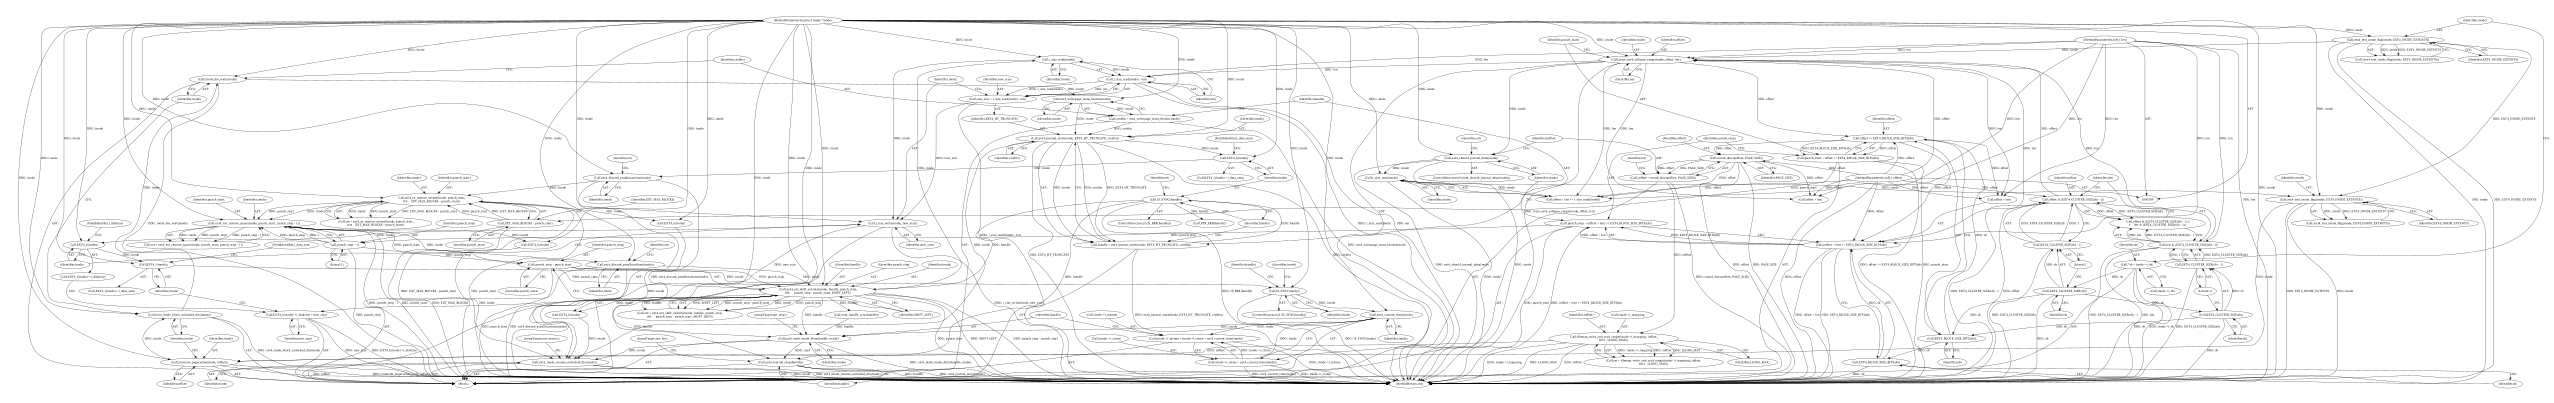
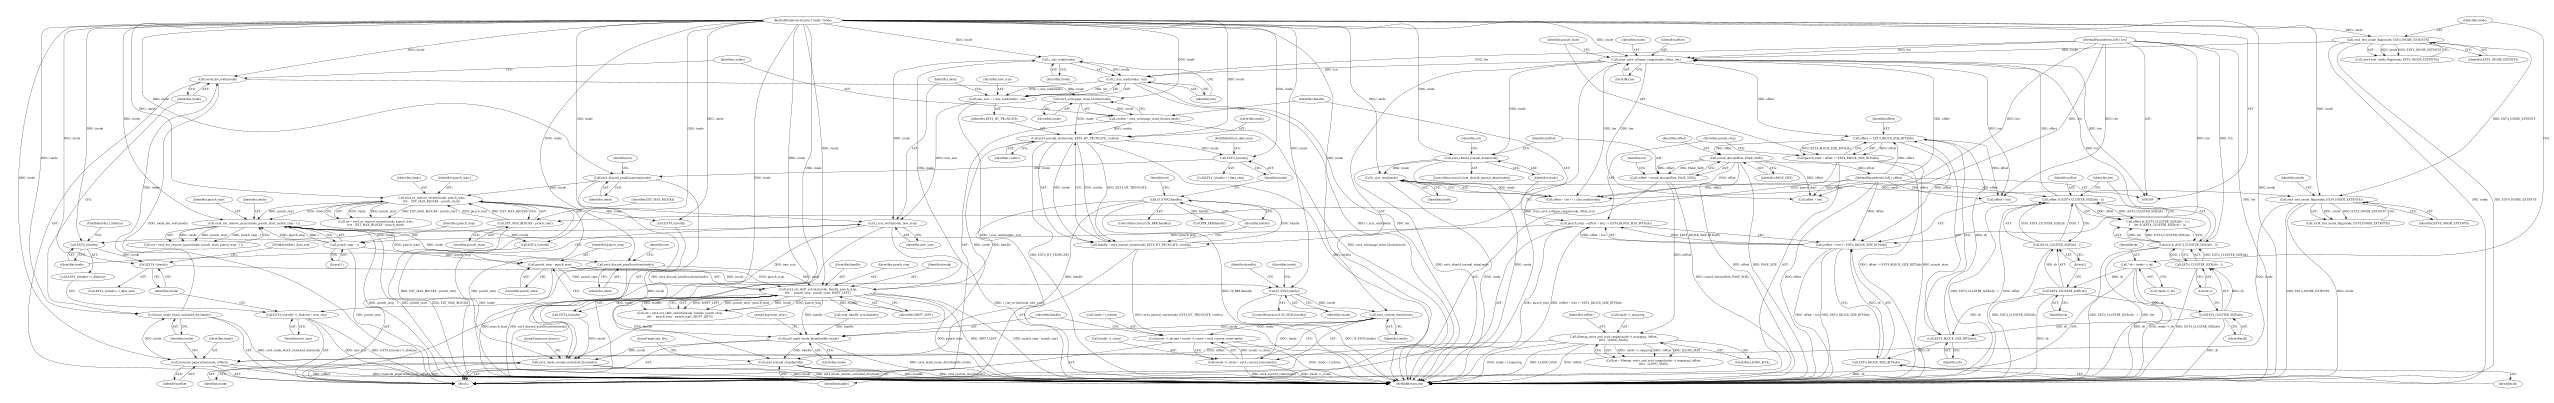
(1987, 74) -> (1987, 63)
(1813, 167) -> (1817, 163)
(802, 350) -> (802, 350)
